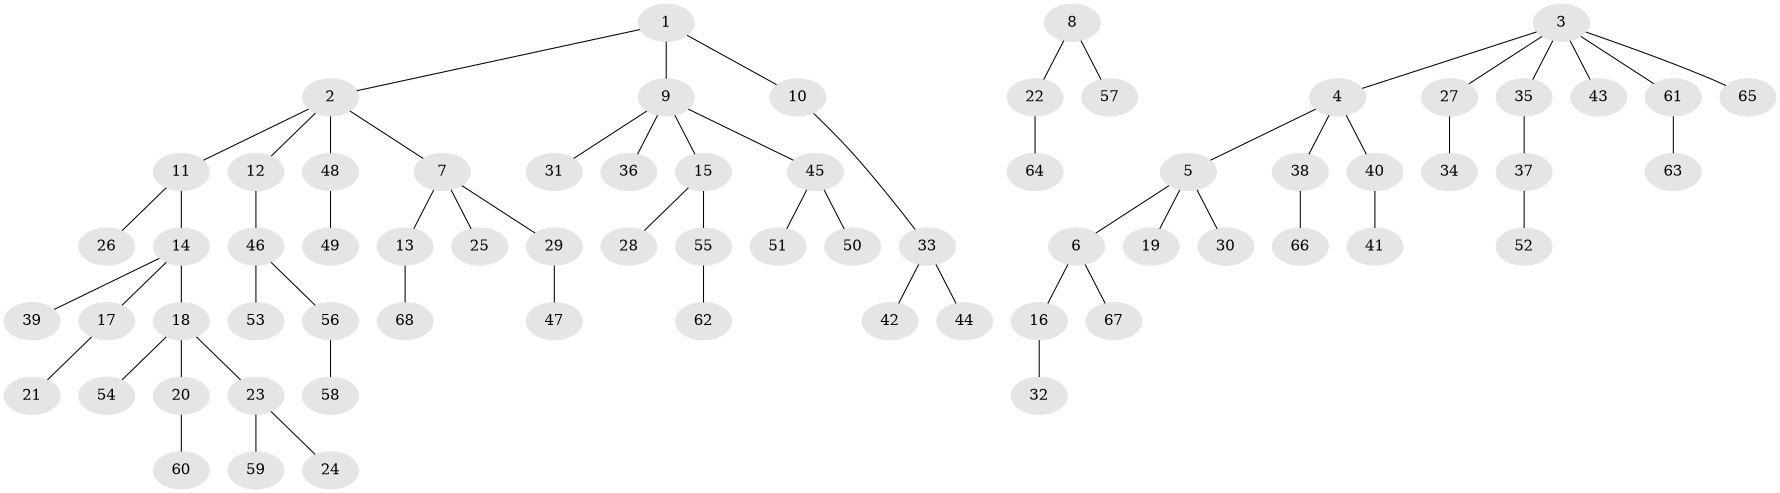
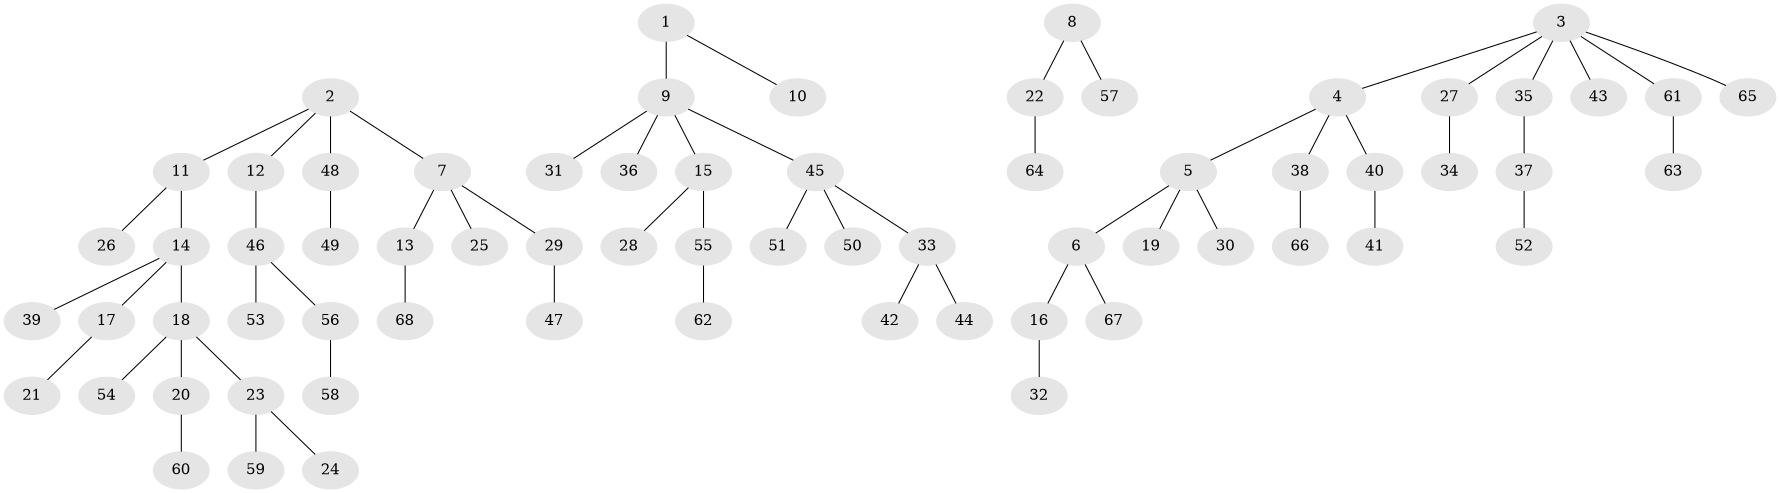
(498, 60) -> none
(867, 169) -> (871, 209)
